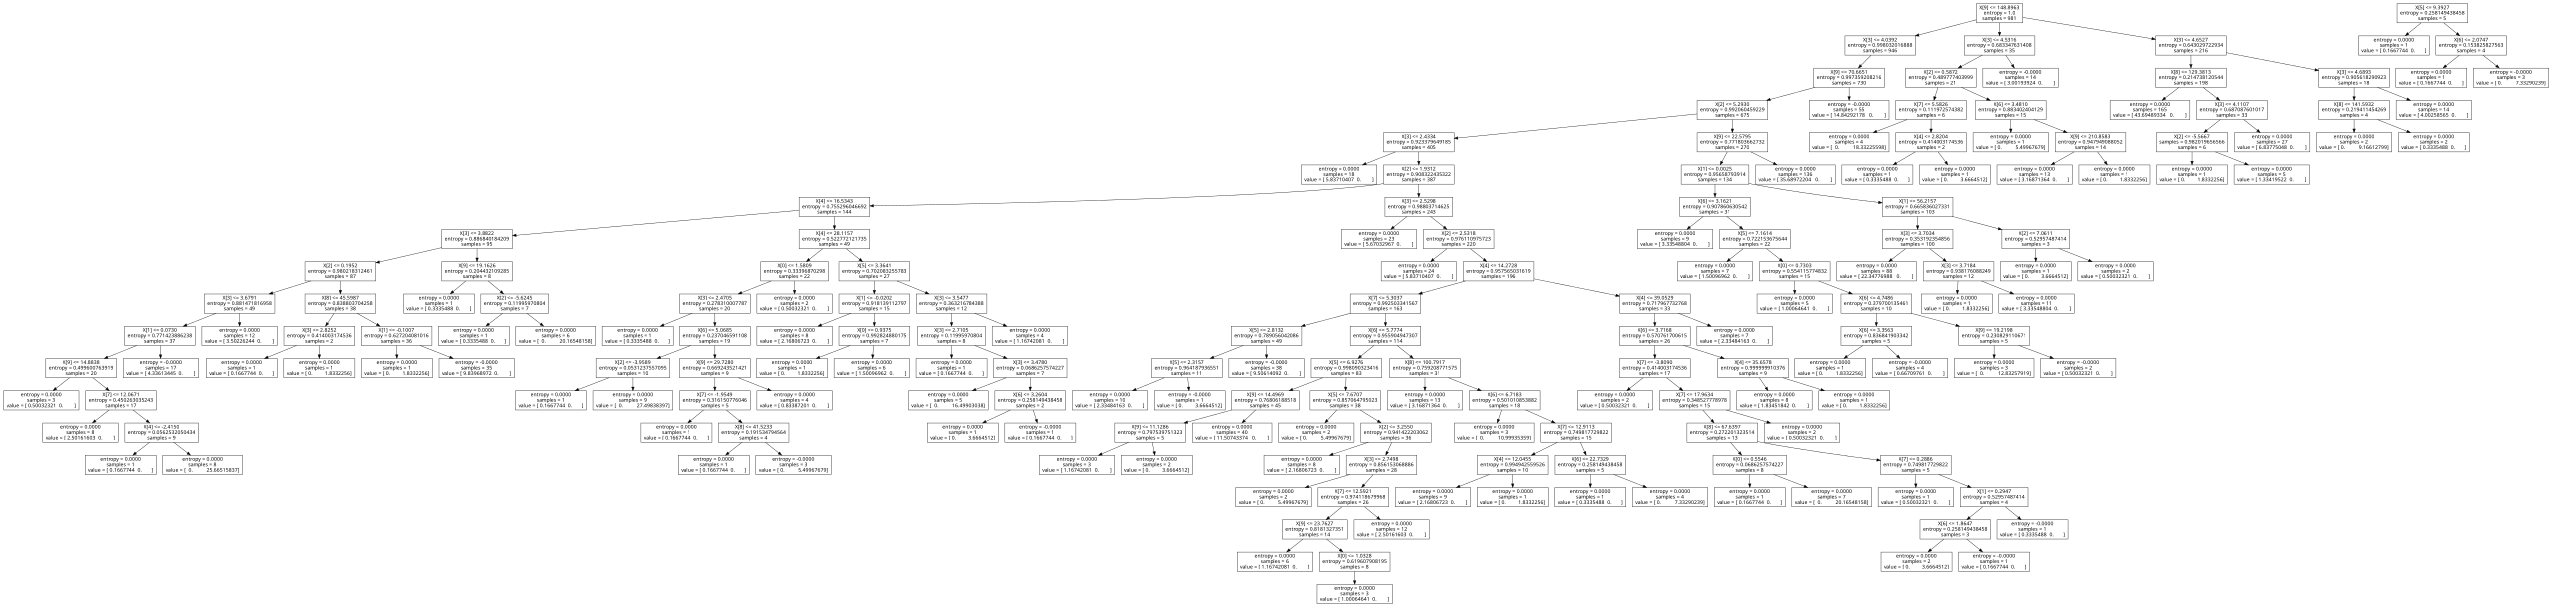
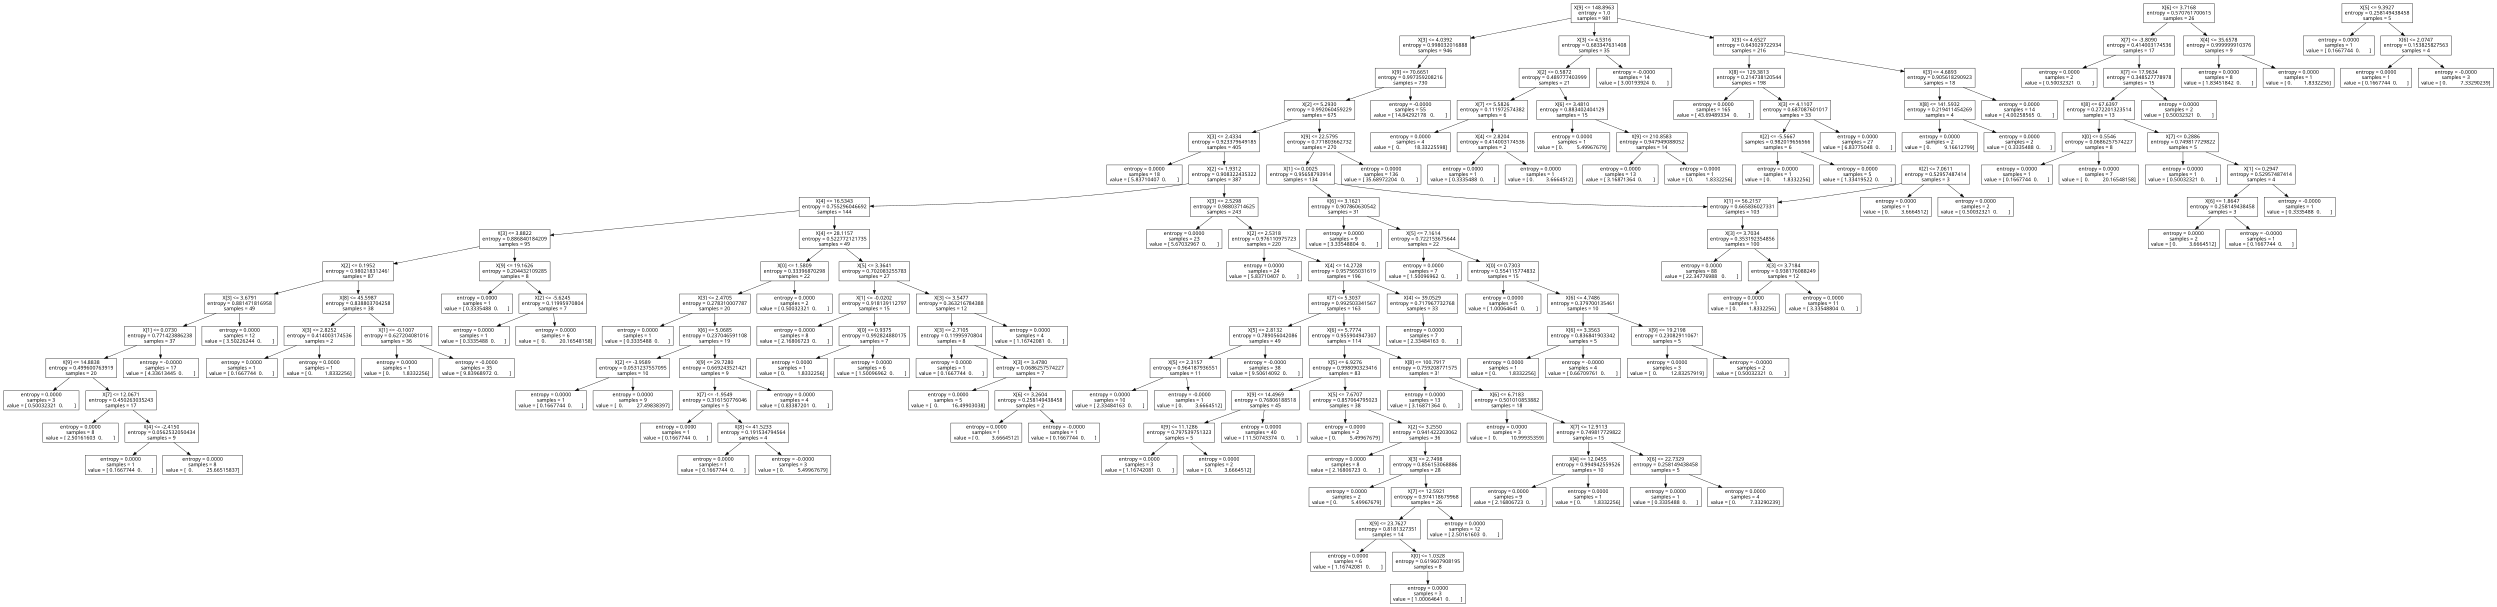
(1975, 223) -> (1842, 194)
(1655, 318) -> none
